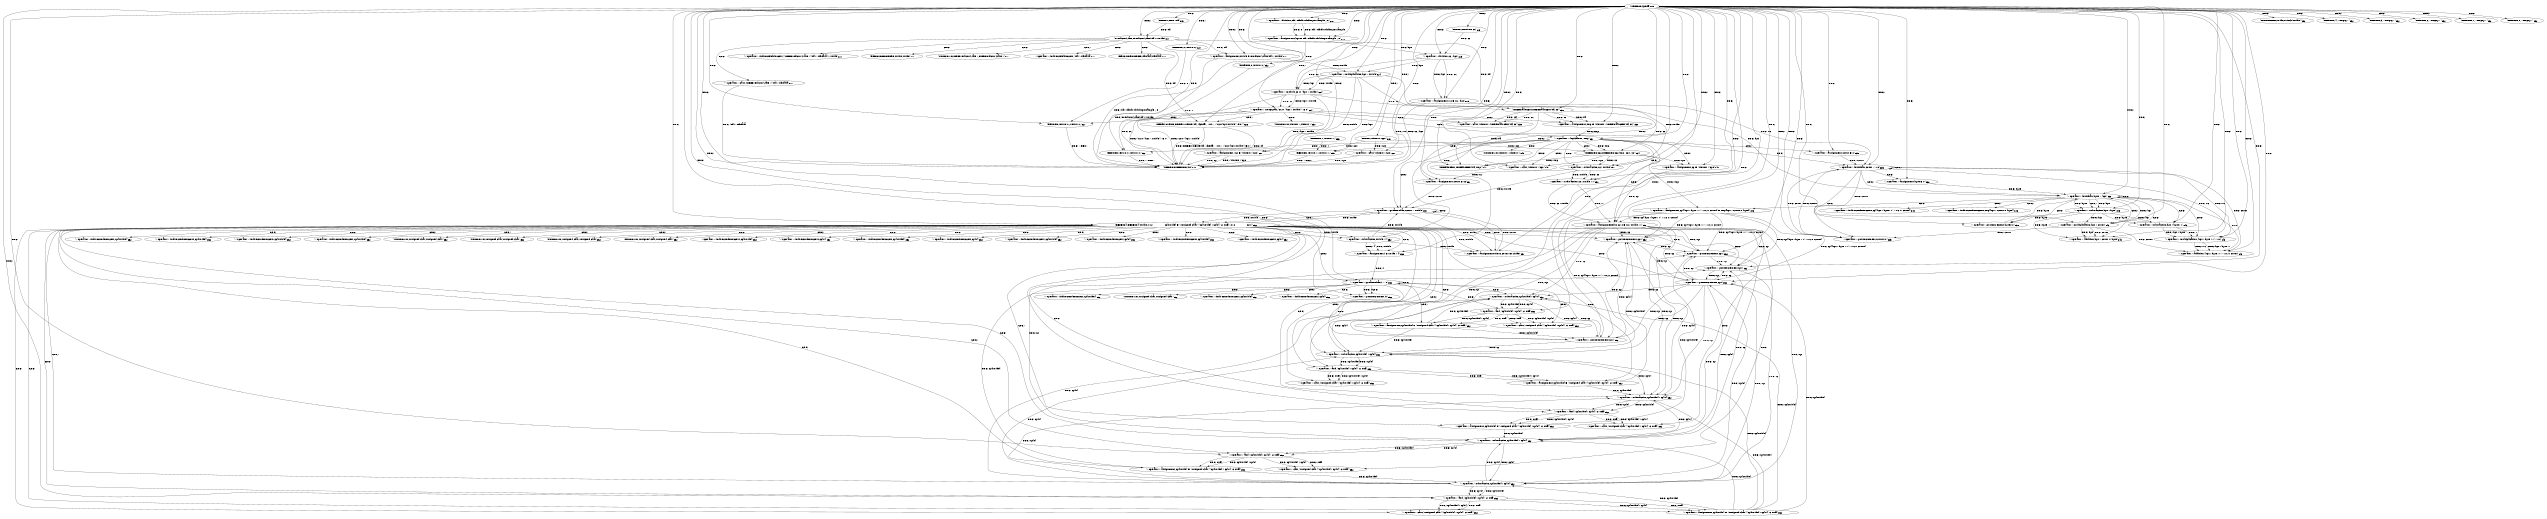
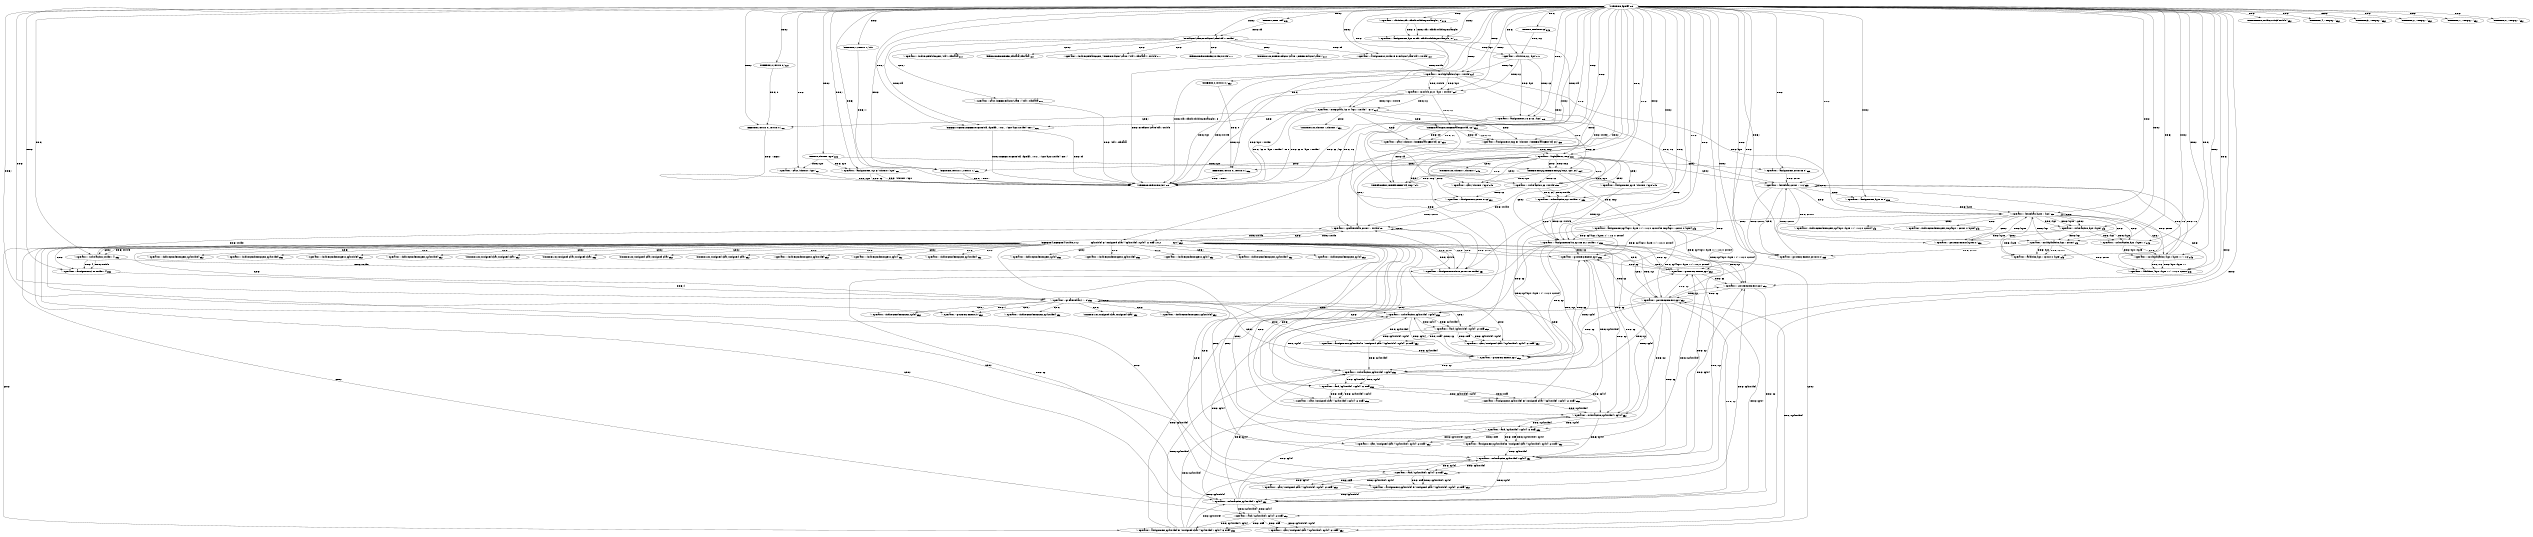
none -> (1222, 7)
none -> (1399, 119)
